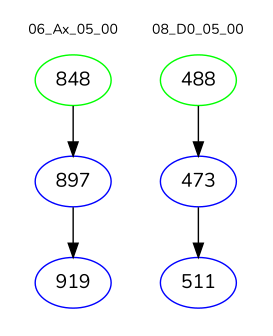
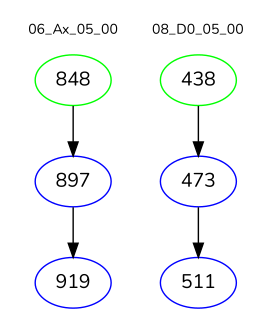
(198, 80) -> (198, 80)
